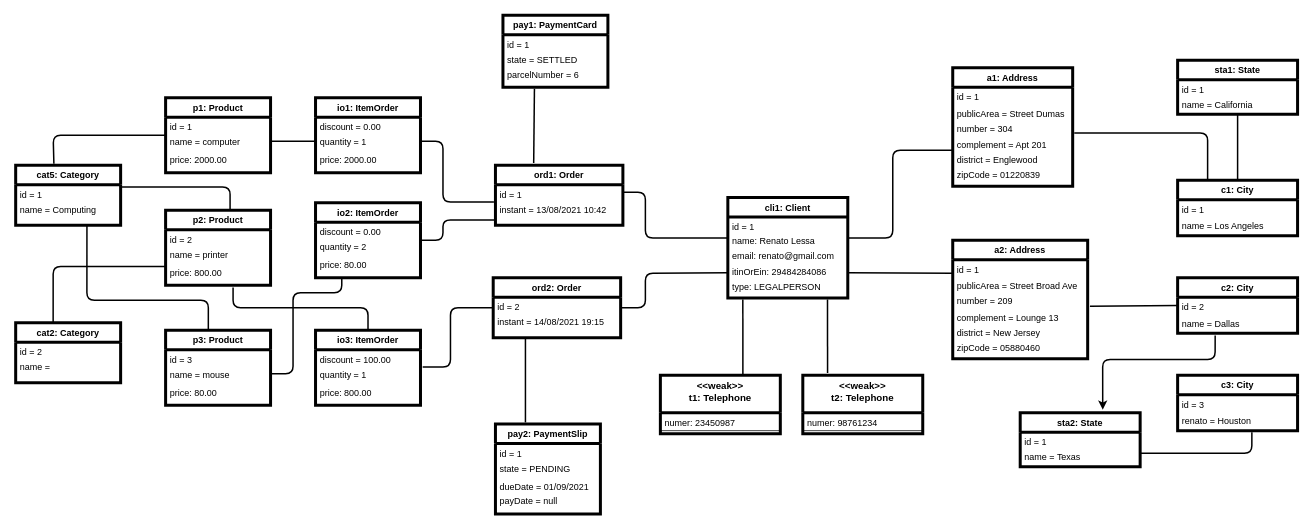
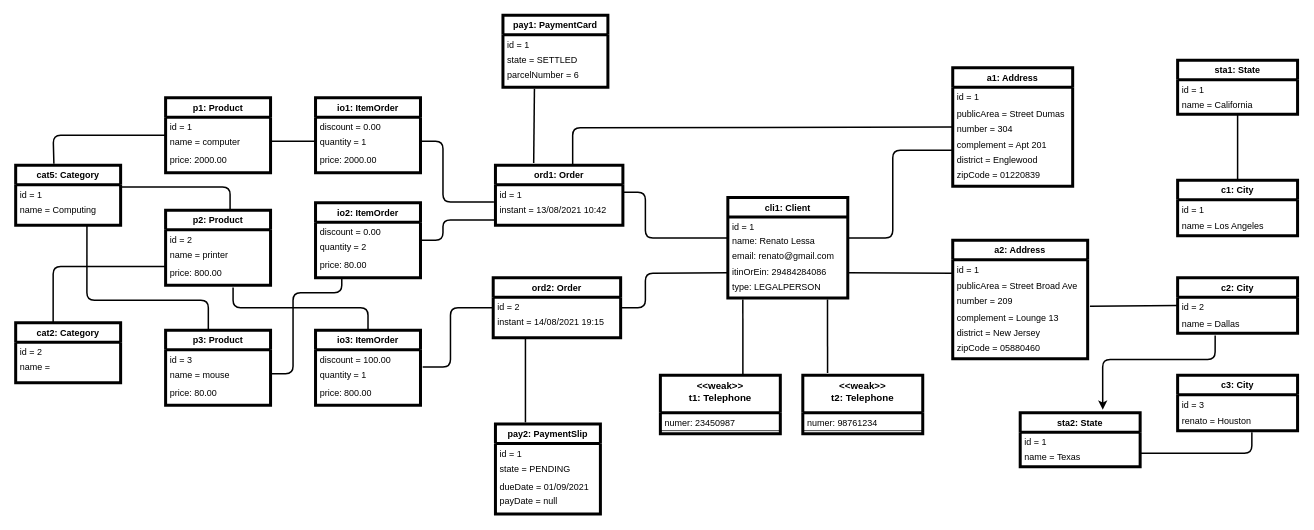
none -> (746, 128)
(1162, 133) -> none
